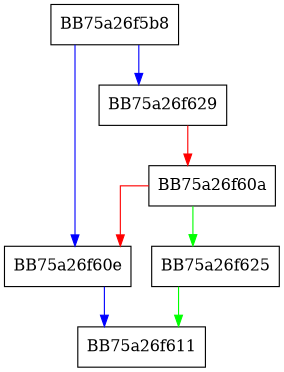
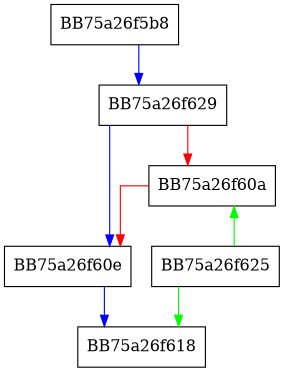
(75, 140) -> (110, 180)
(193, 220) -> (234, 232)
(142, 347) -> (142, 347)
